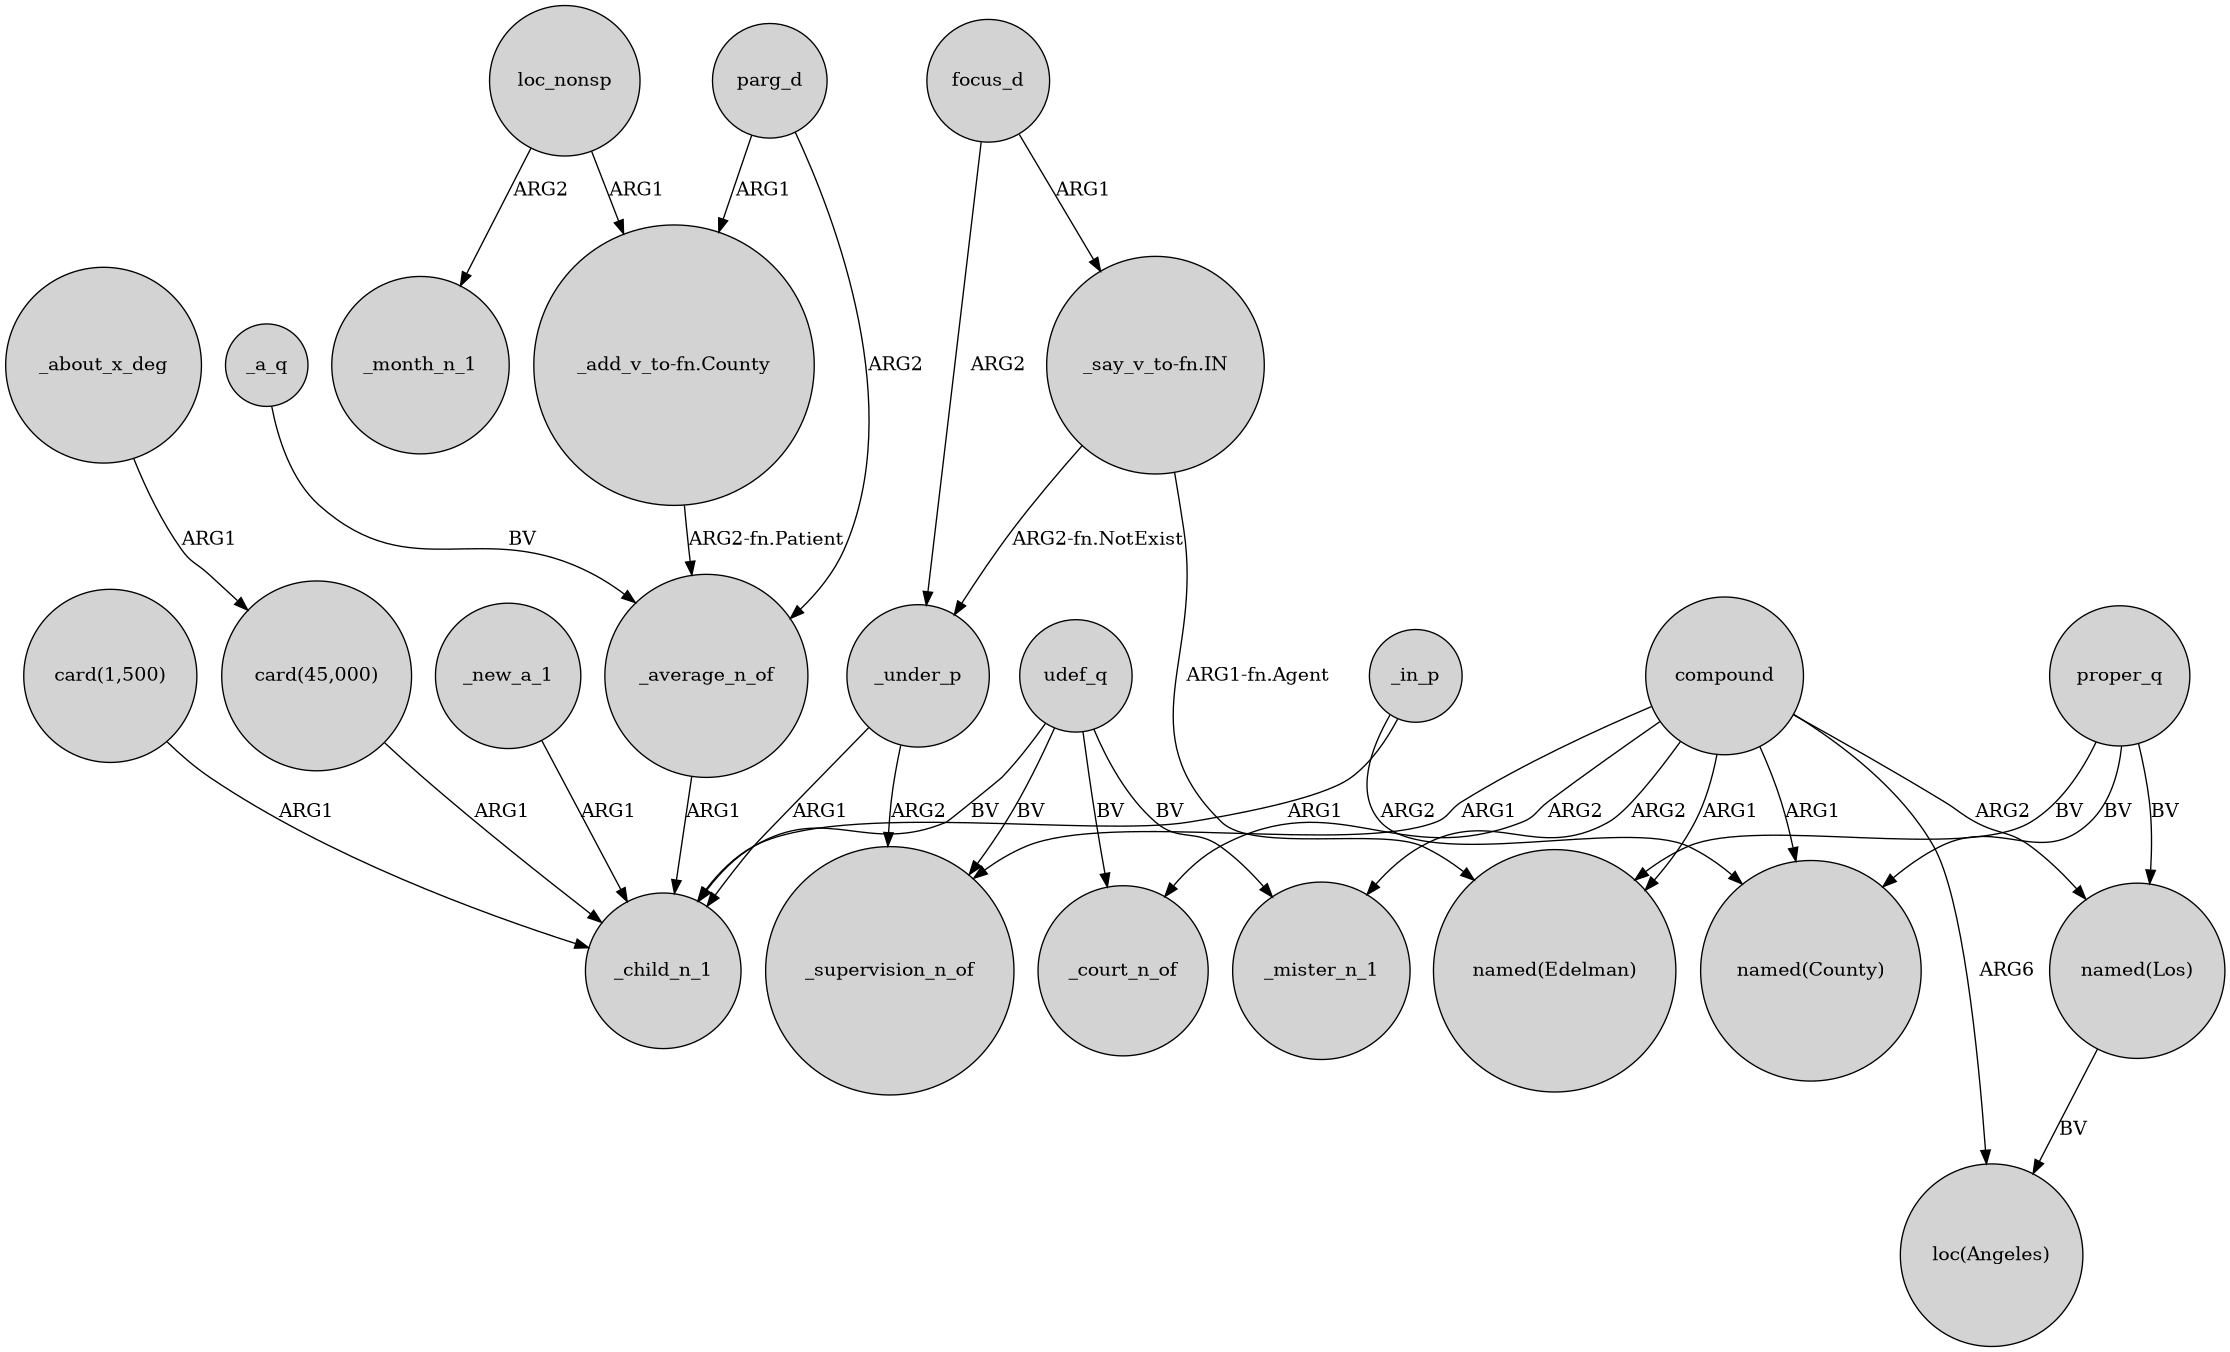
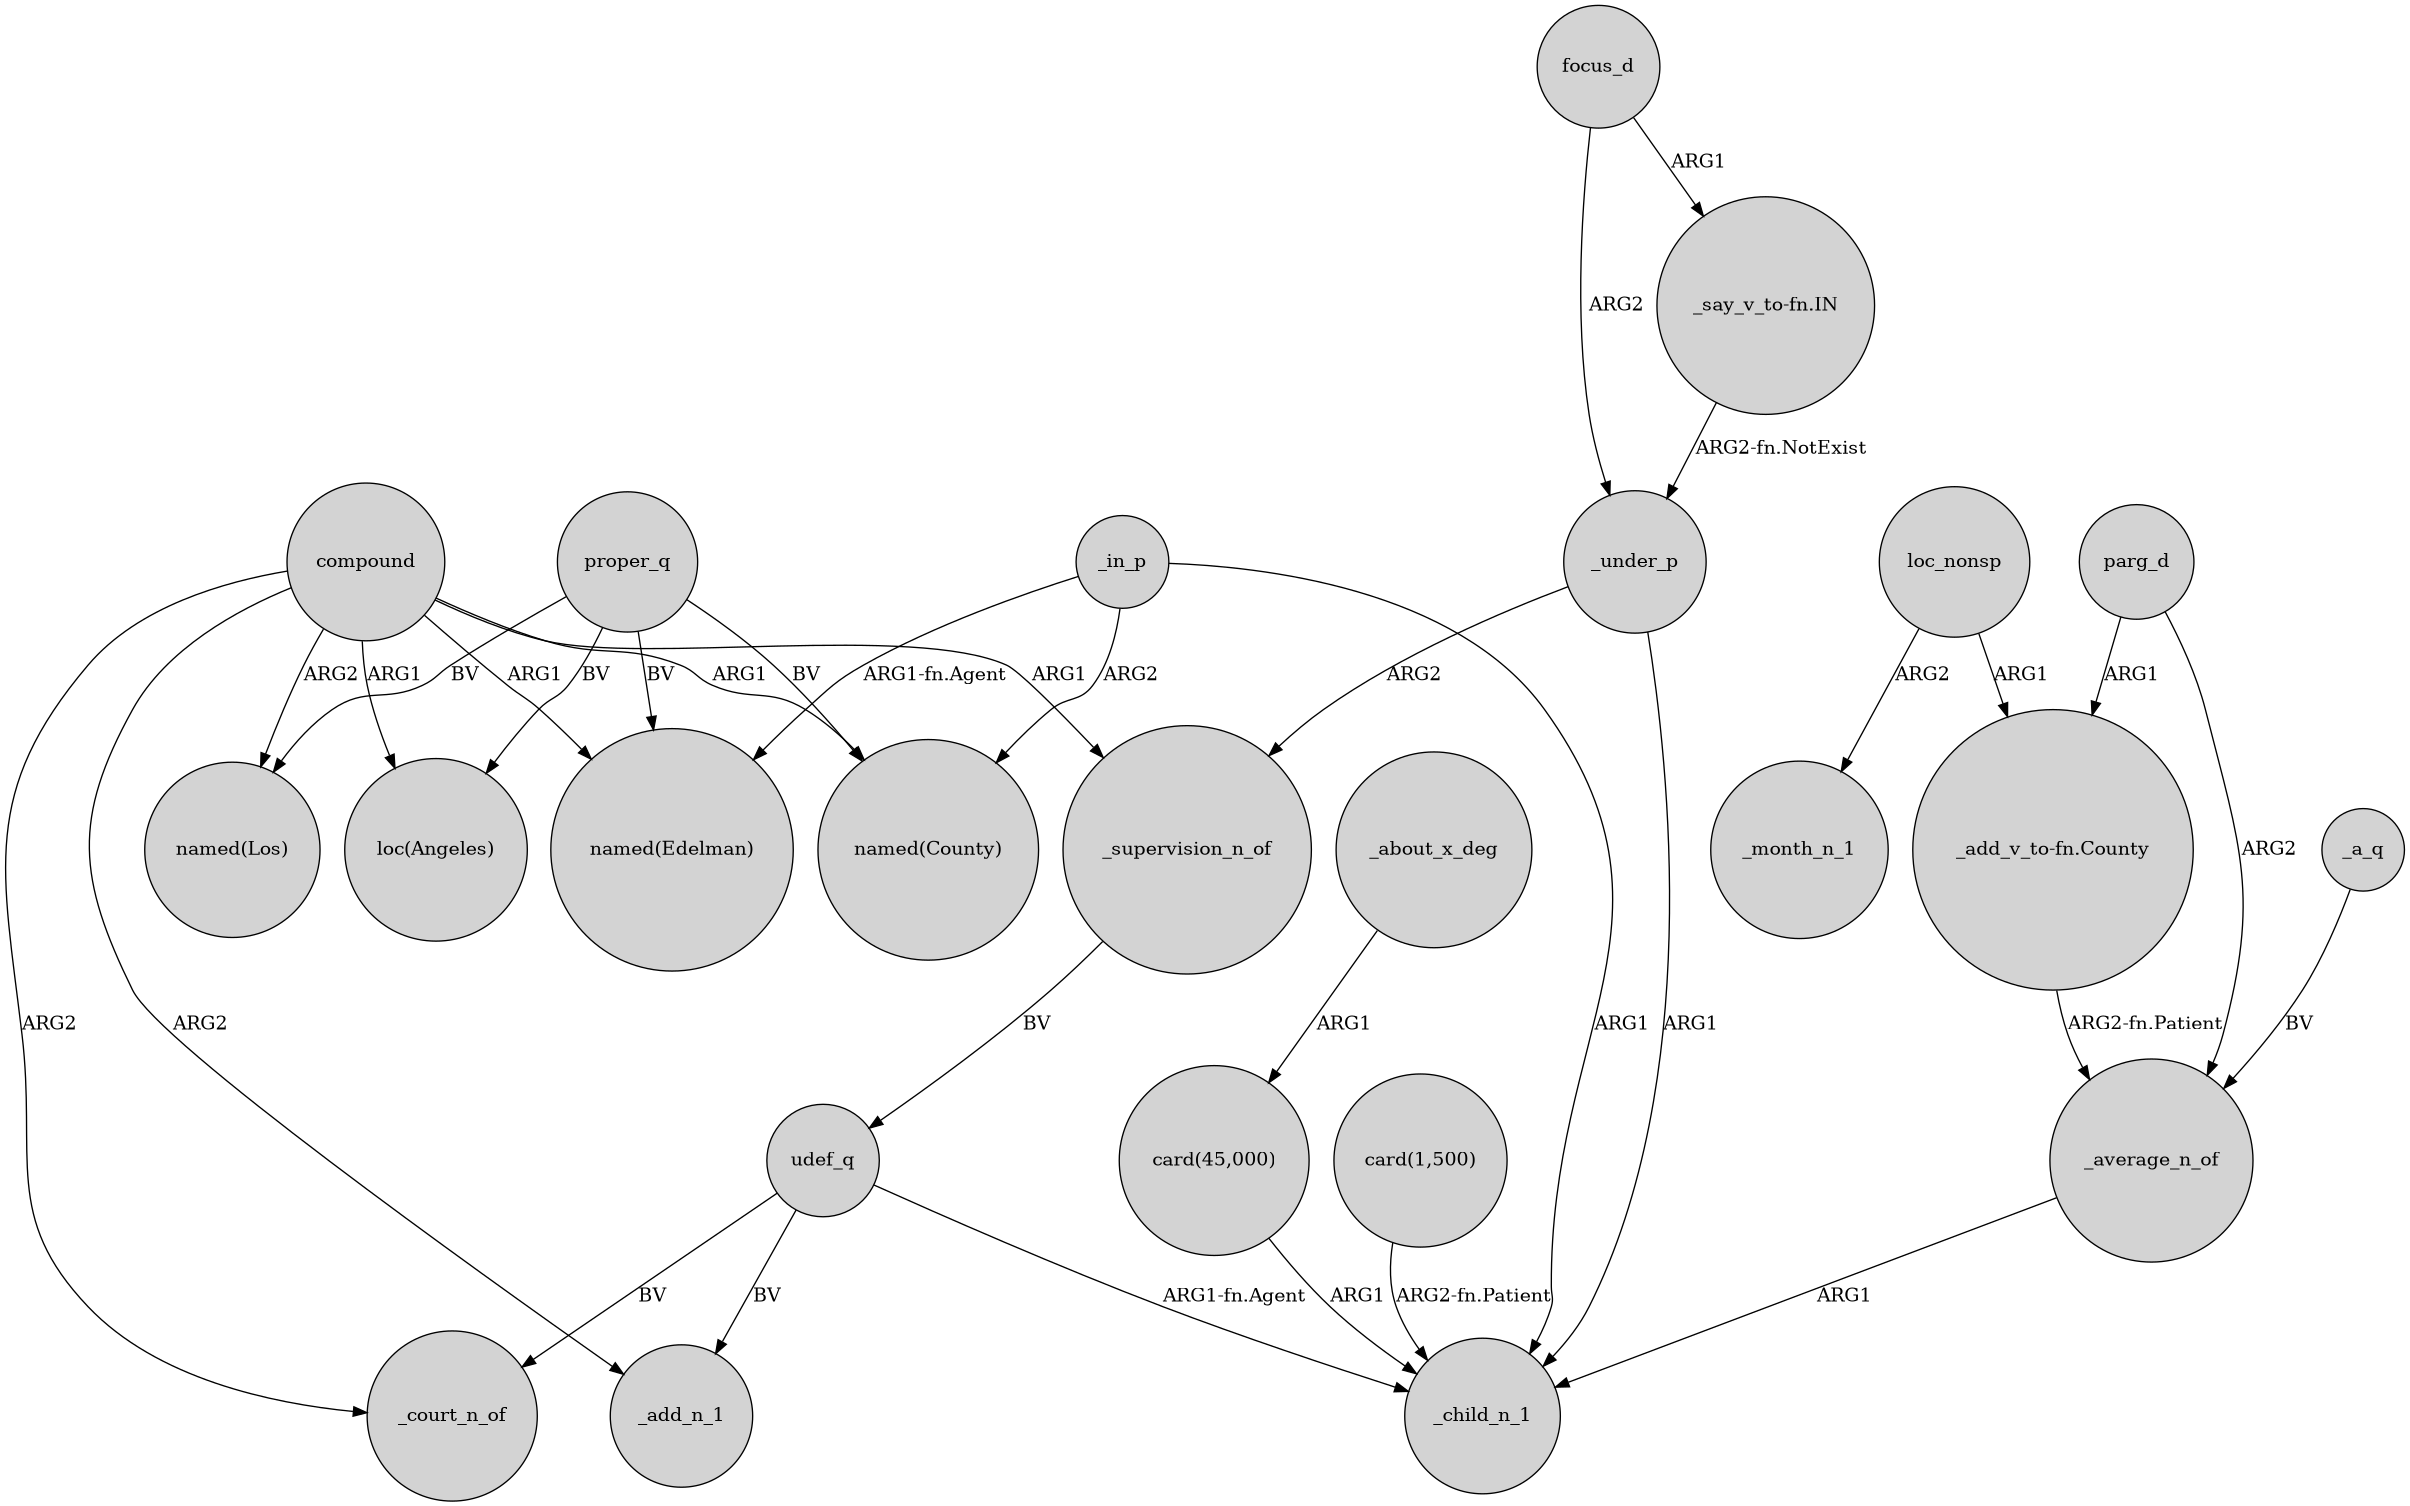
(508, 676) -> none
(1189, 777) -> (916, 638)
(1020, 798) -> (996, 1036)
(307, 812) -> (1474, 1297)
(985, 812) -> (1234, 1297)
(1321, 971) -> (681, 1416)
(2007, 971) -> (395, 675)
(2068, 1105) -> (553, 698)
